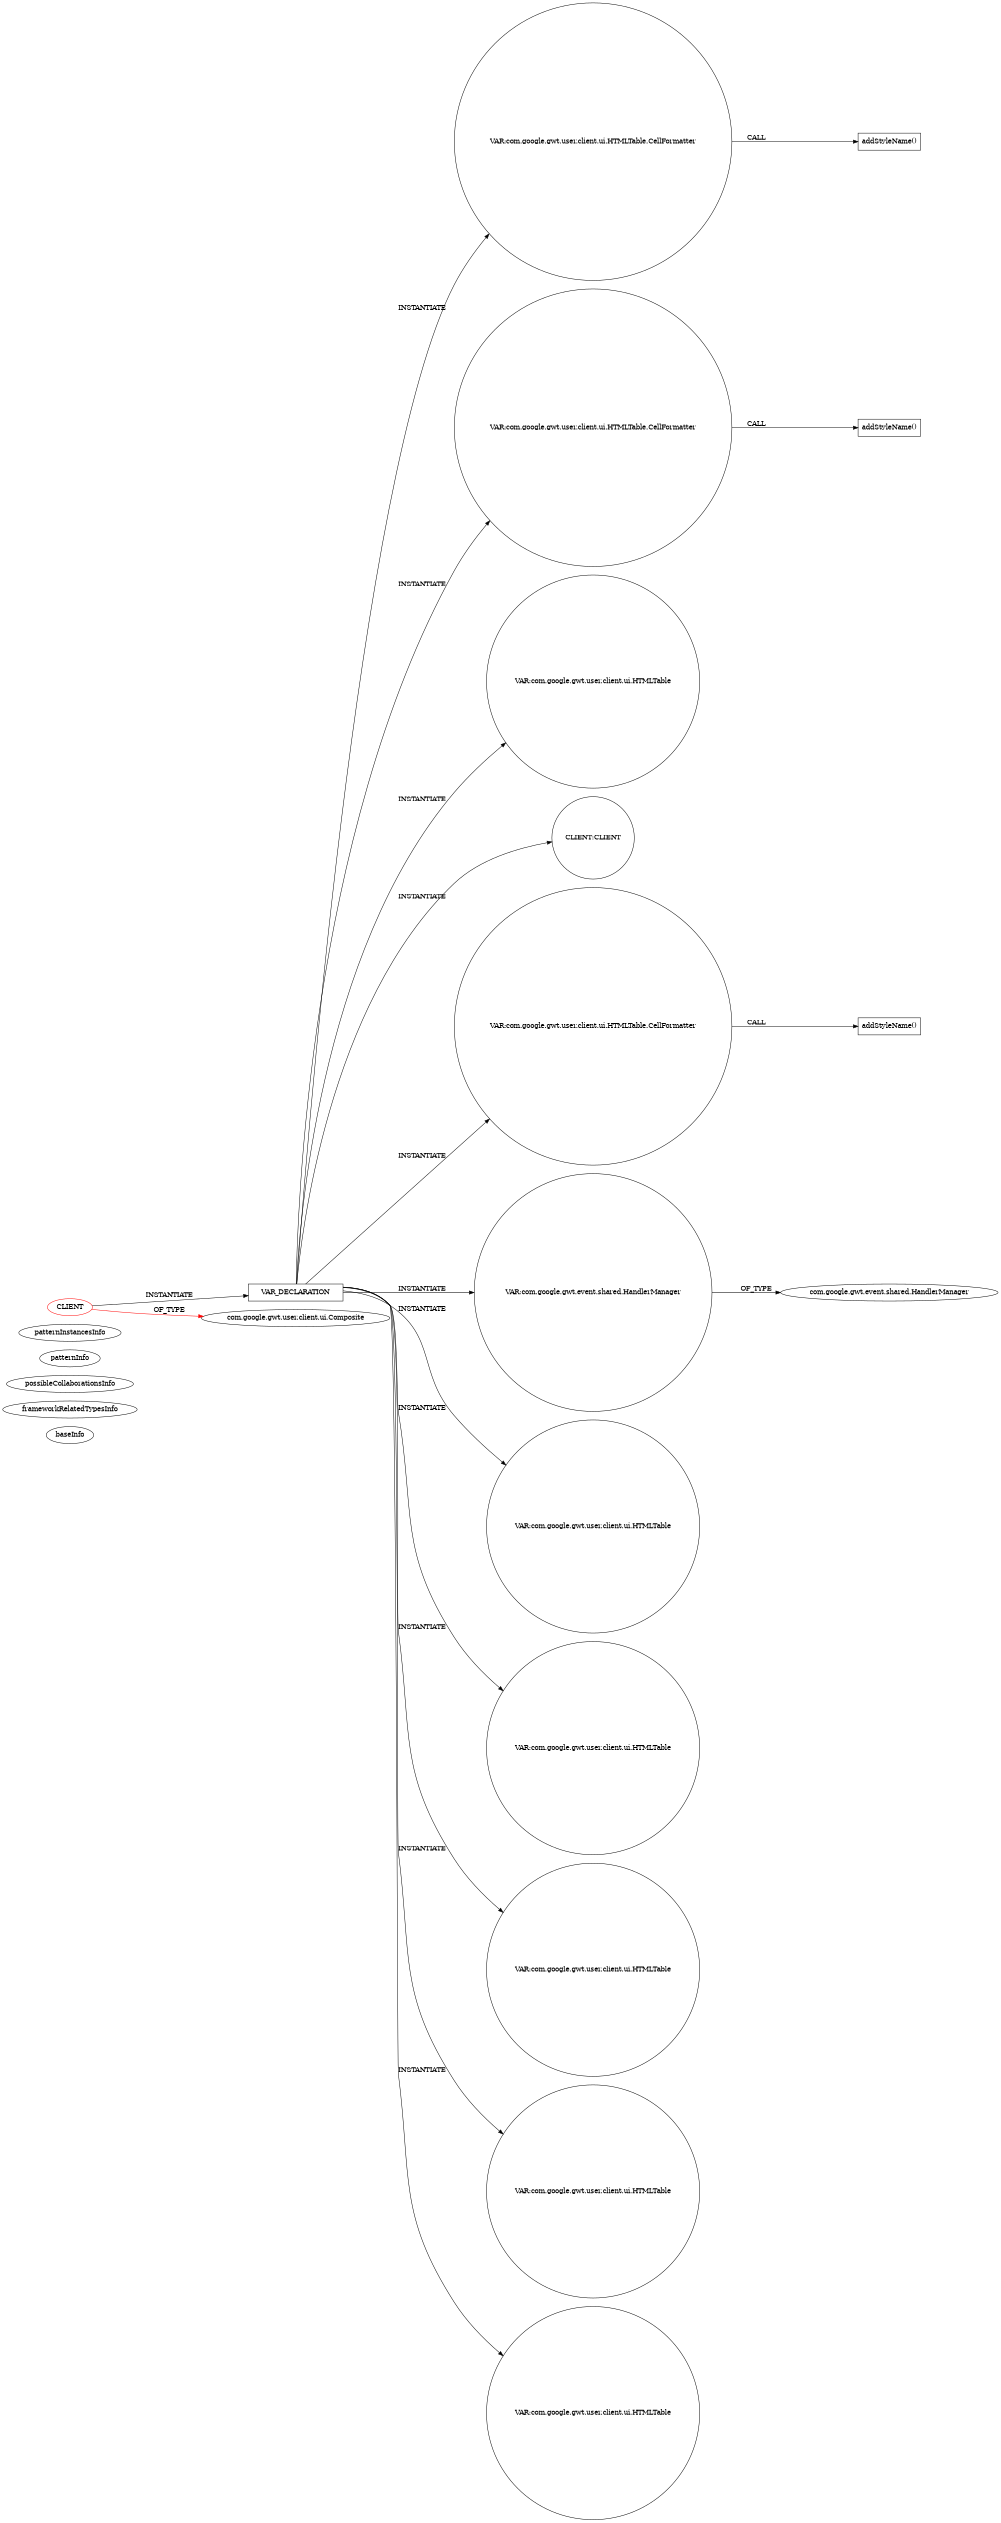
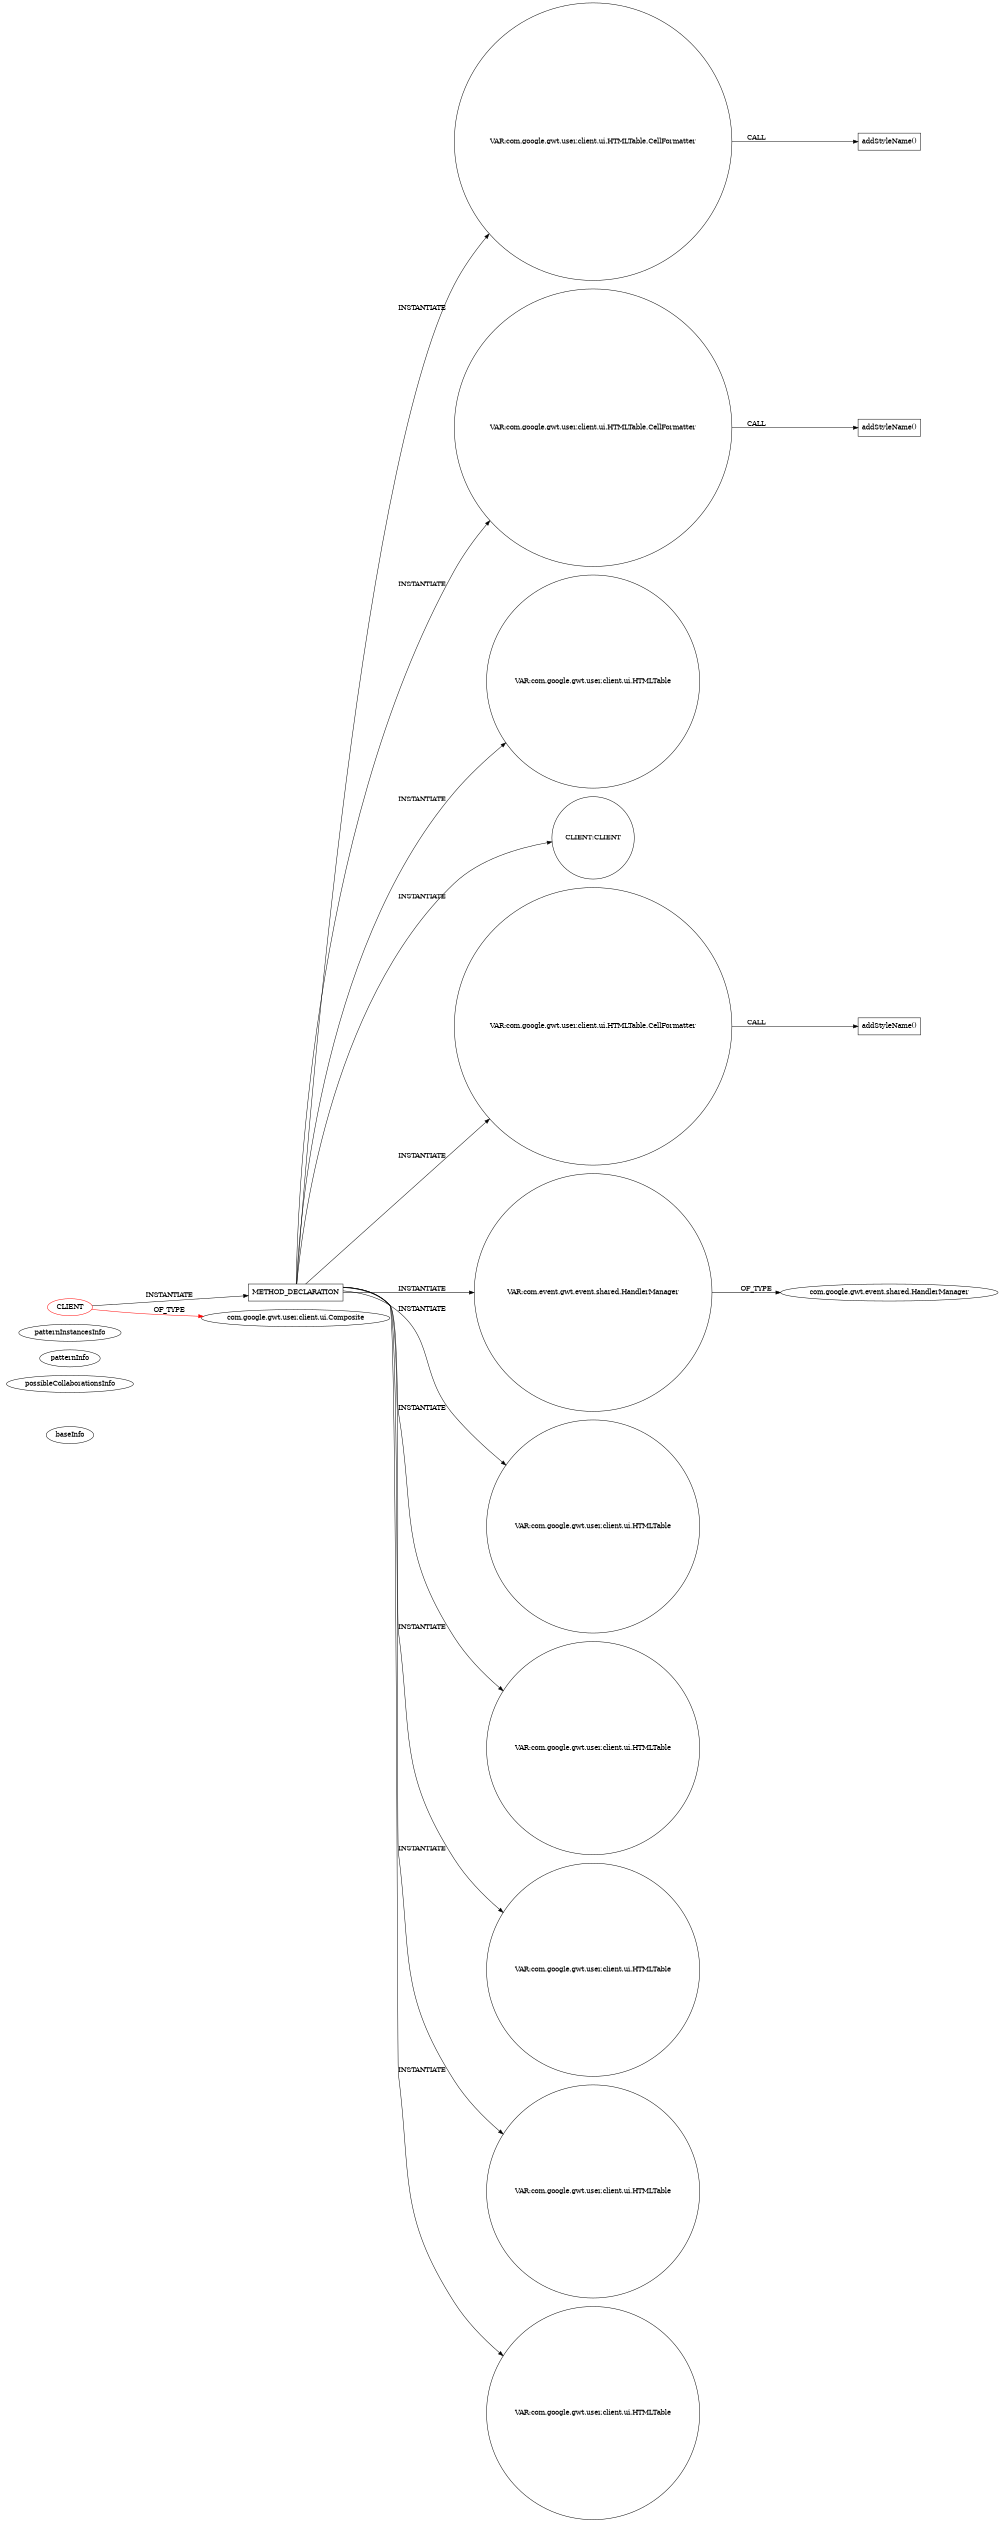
(296, 1293) -> (296, 1293)
(593, 1293) -> (593, 1293)
(70, 1410) -> none
